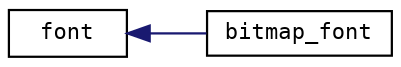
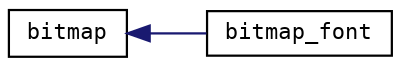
(68, 33) -> (68, 33)
